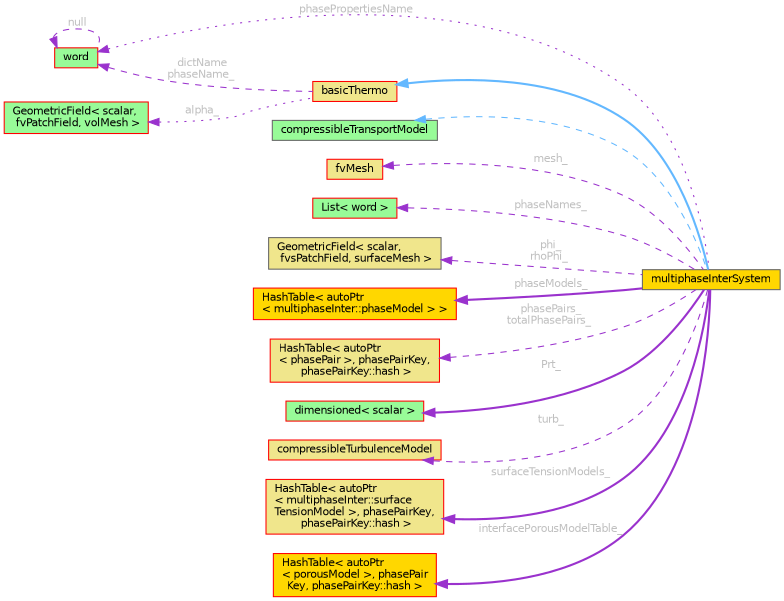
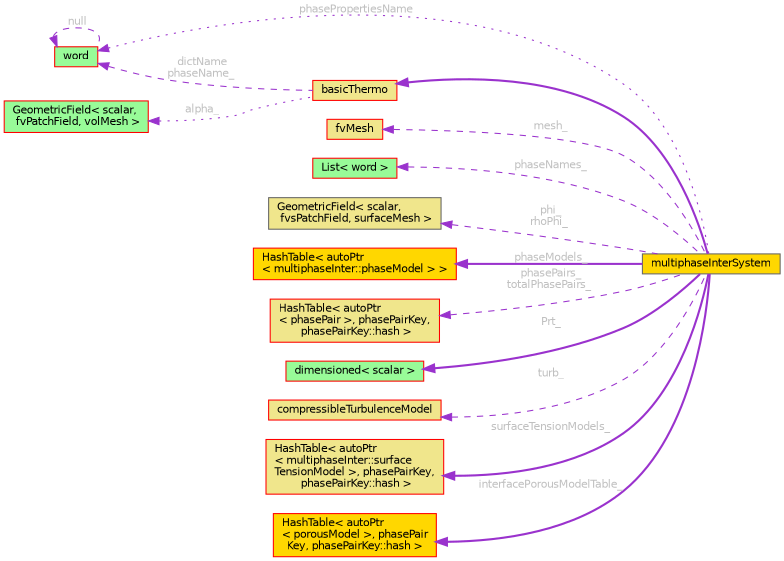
(603, 108) -> (598, 103)
(355, 130) -> none
